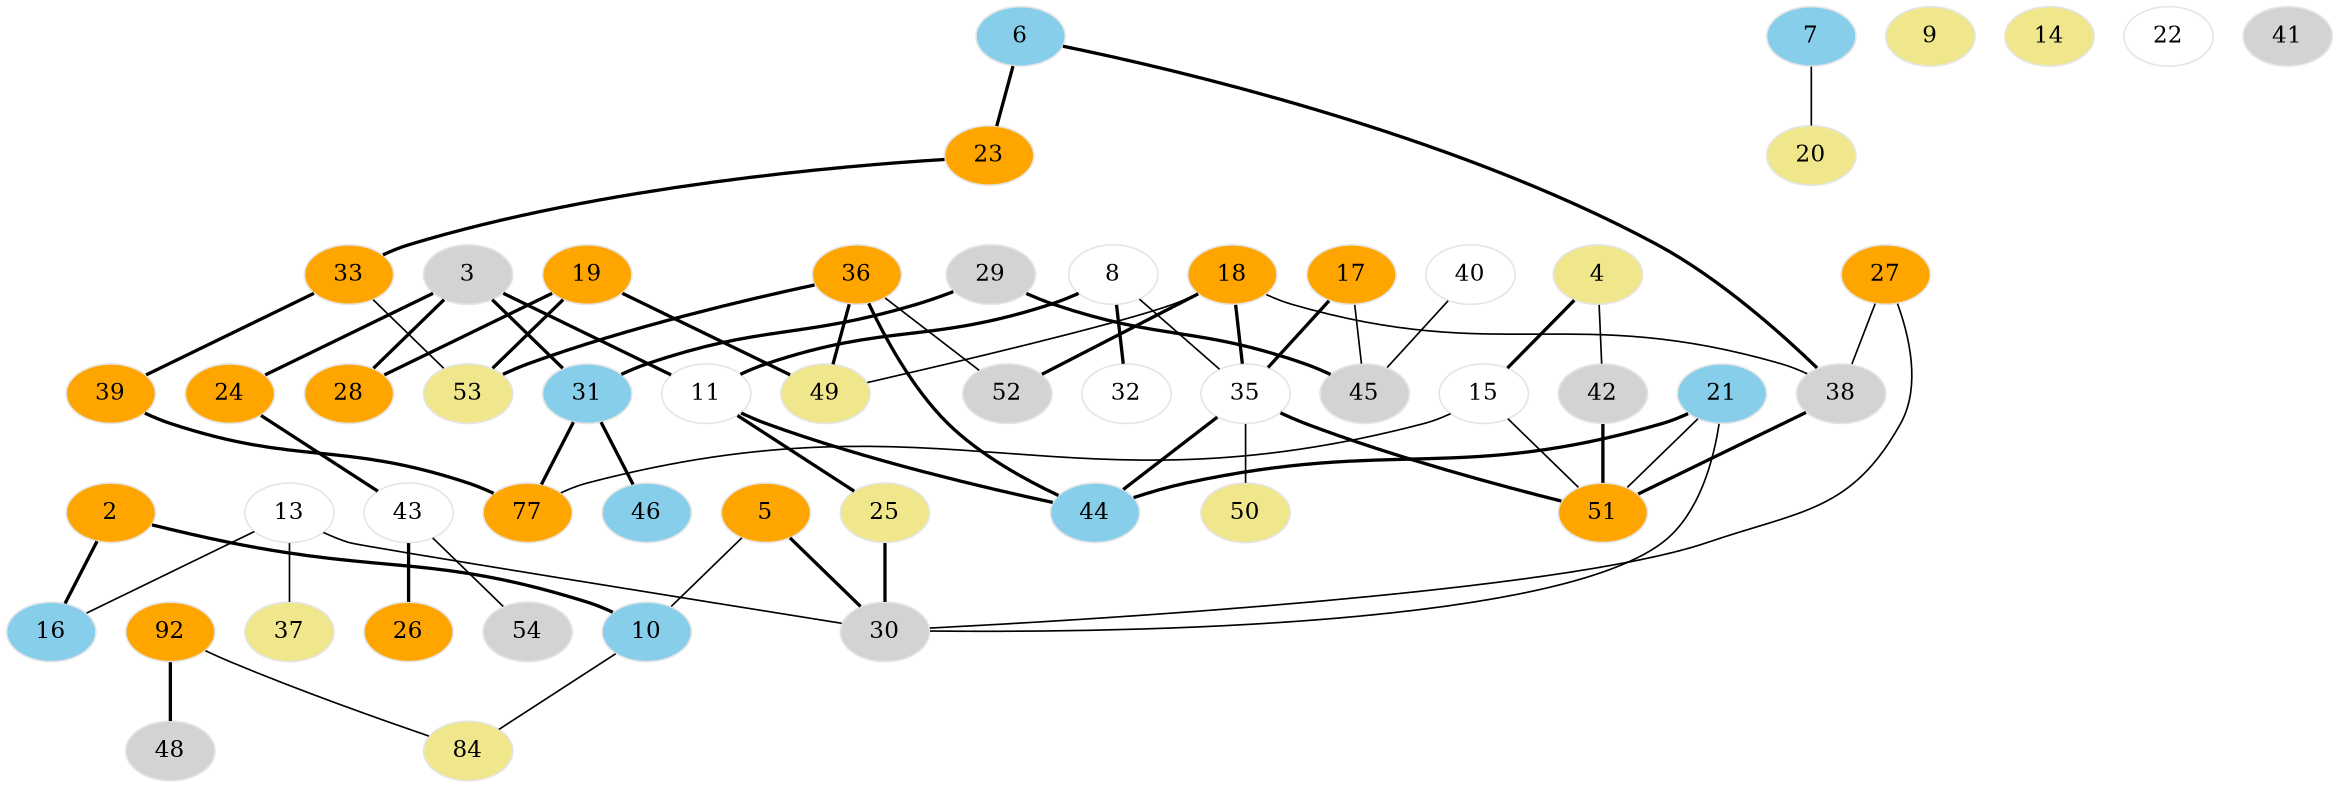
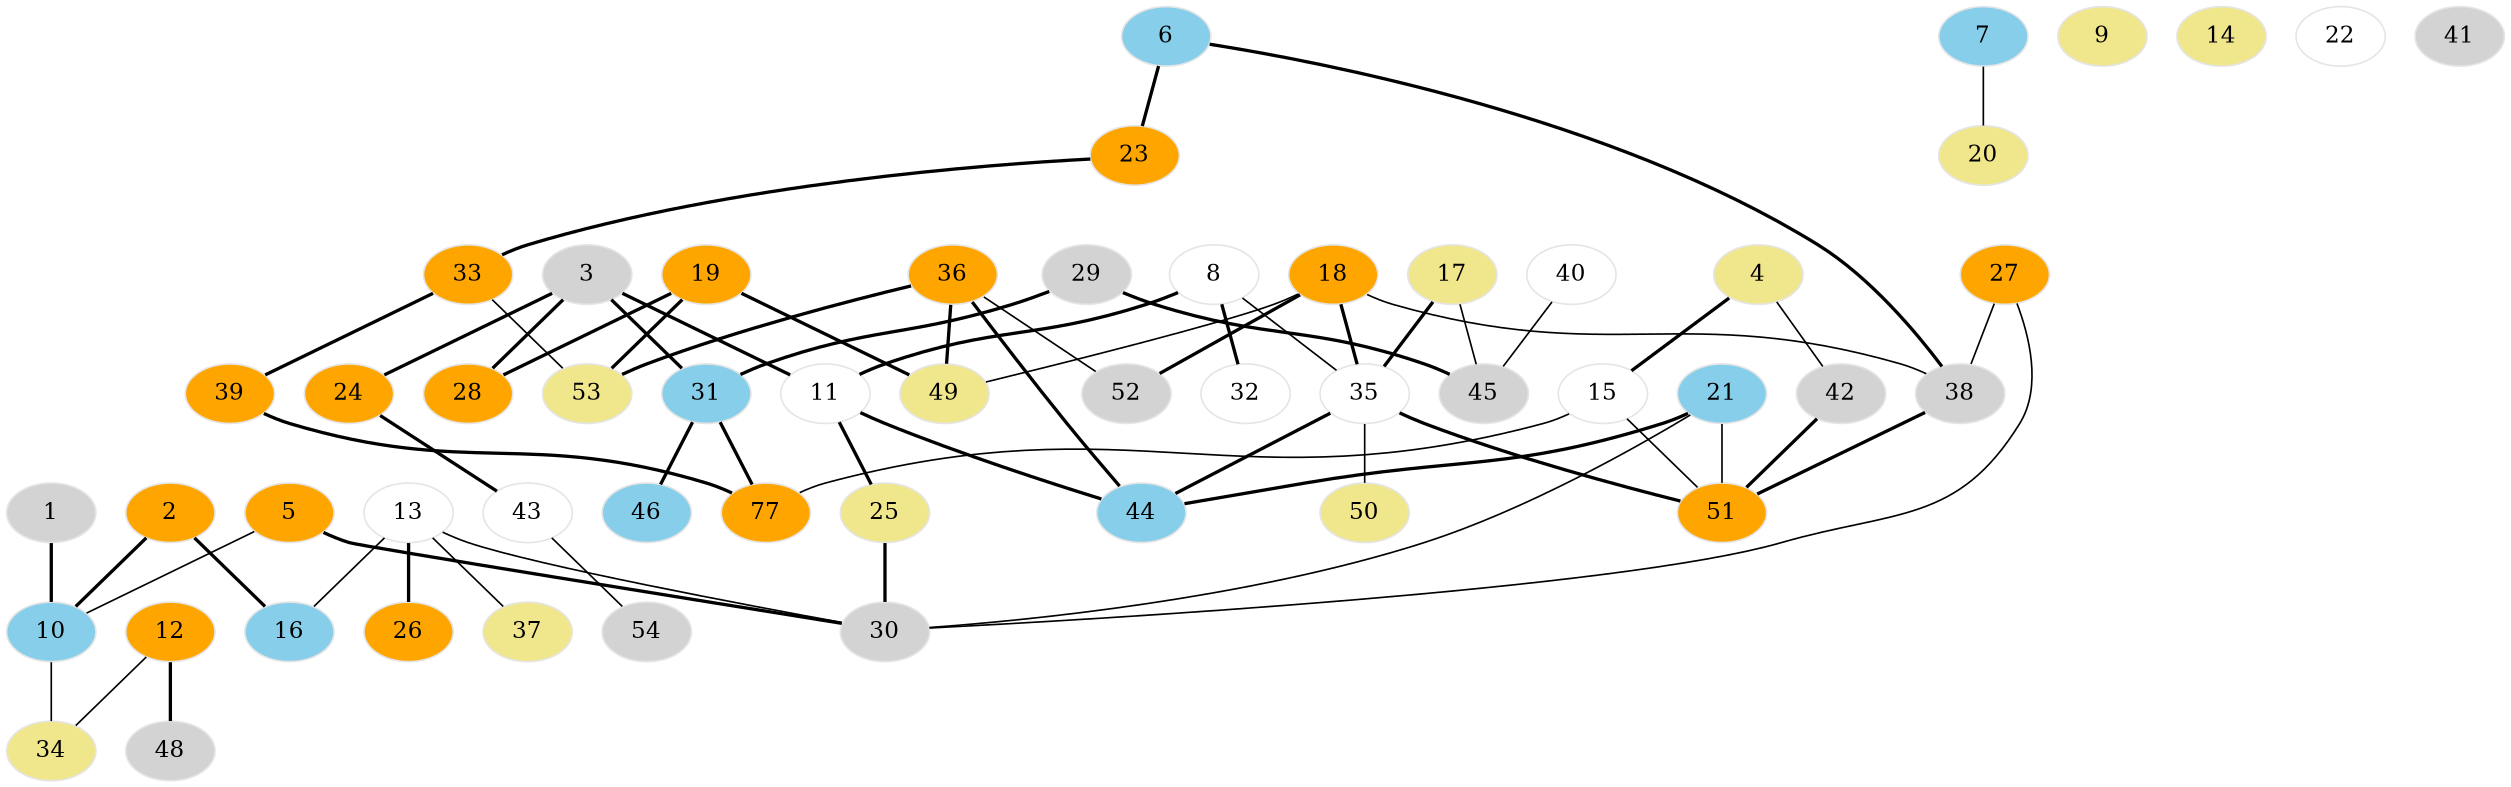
(1351, 275) -> (1452, 275)
none -> (51, 513)
(409, 577) -> (409, 573)
(170, 632) -> (170, 632)
(468, 751) -> (51, 751)
